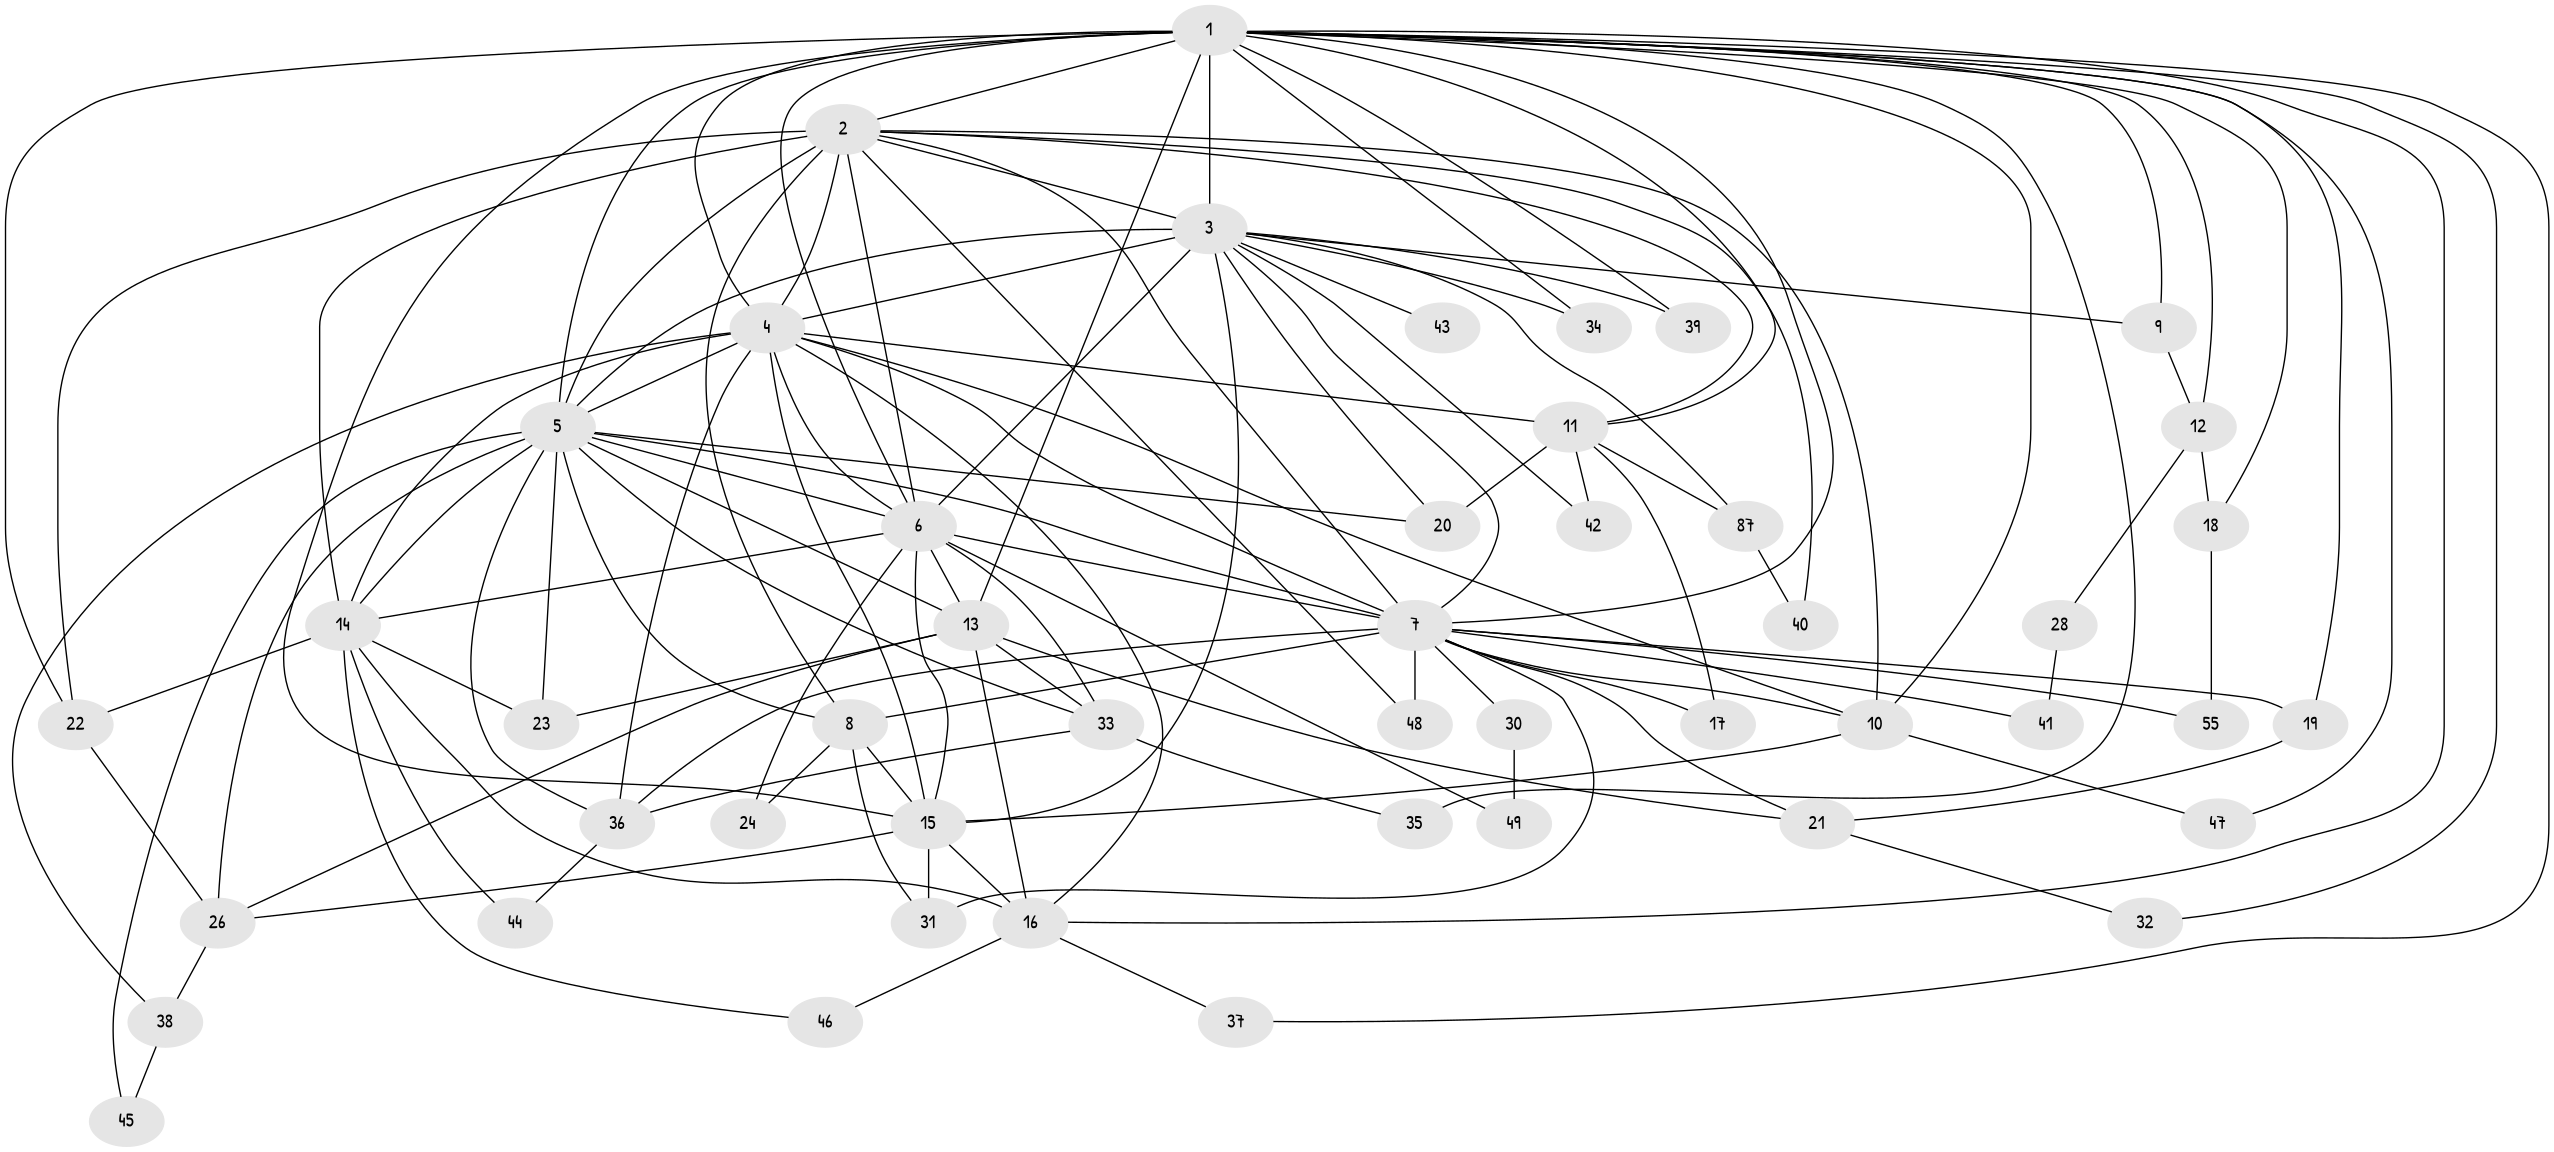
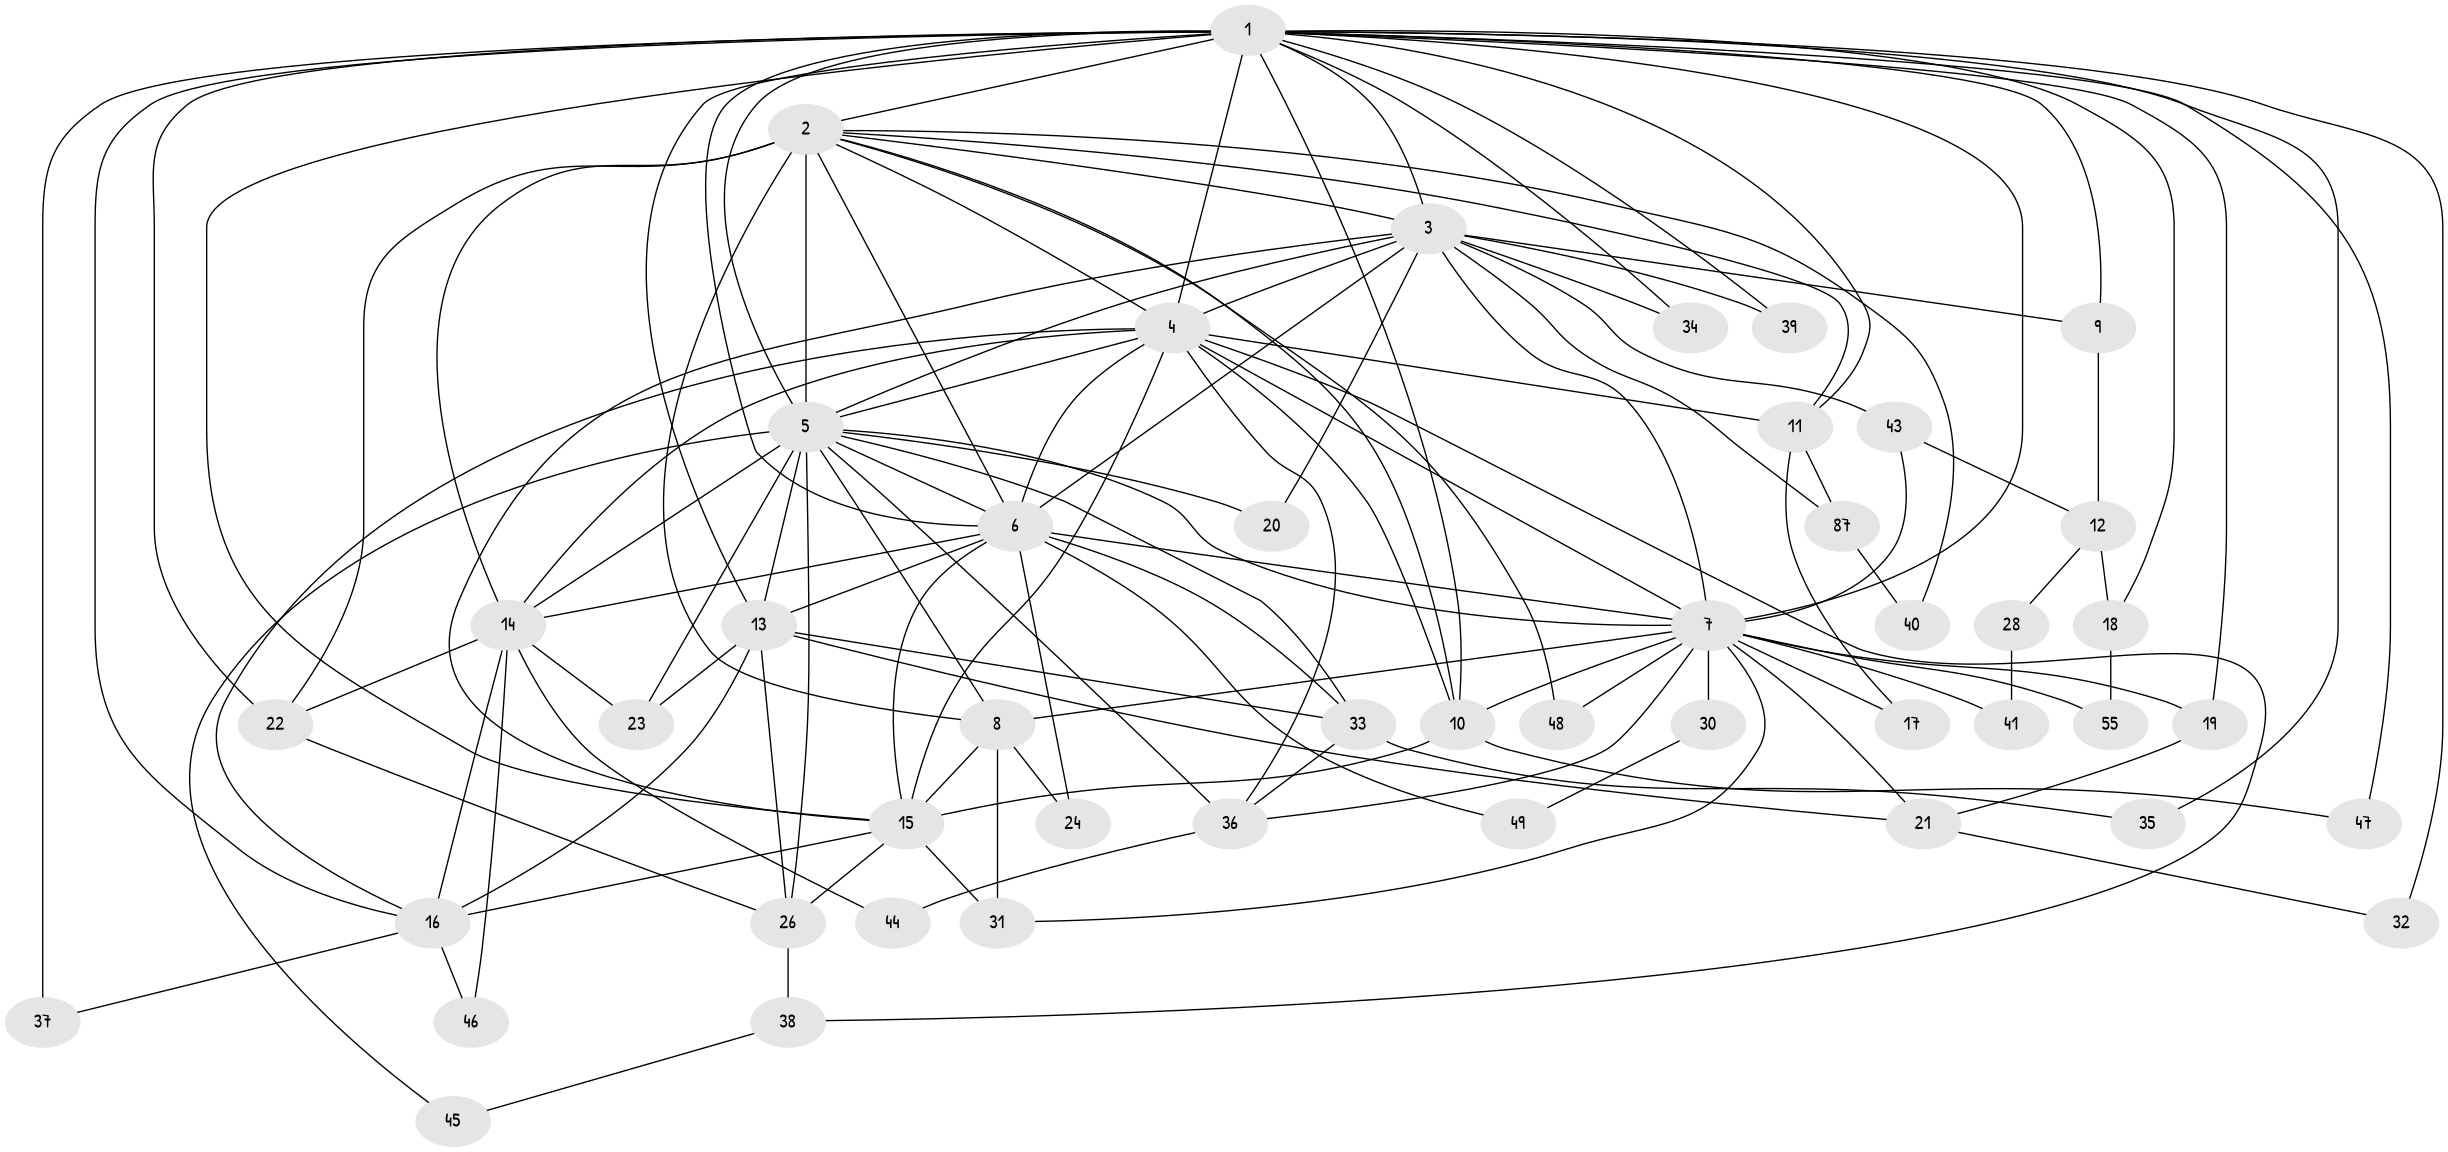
(2124, 100) -> (1996, 477)
(1169, 323) -> (1864, 578)
(1507, 477) -> none
(1594, 526) -> none
